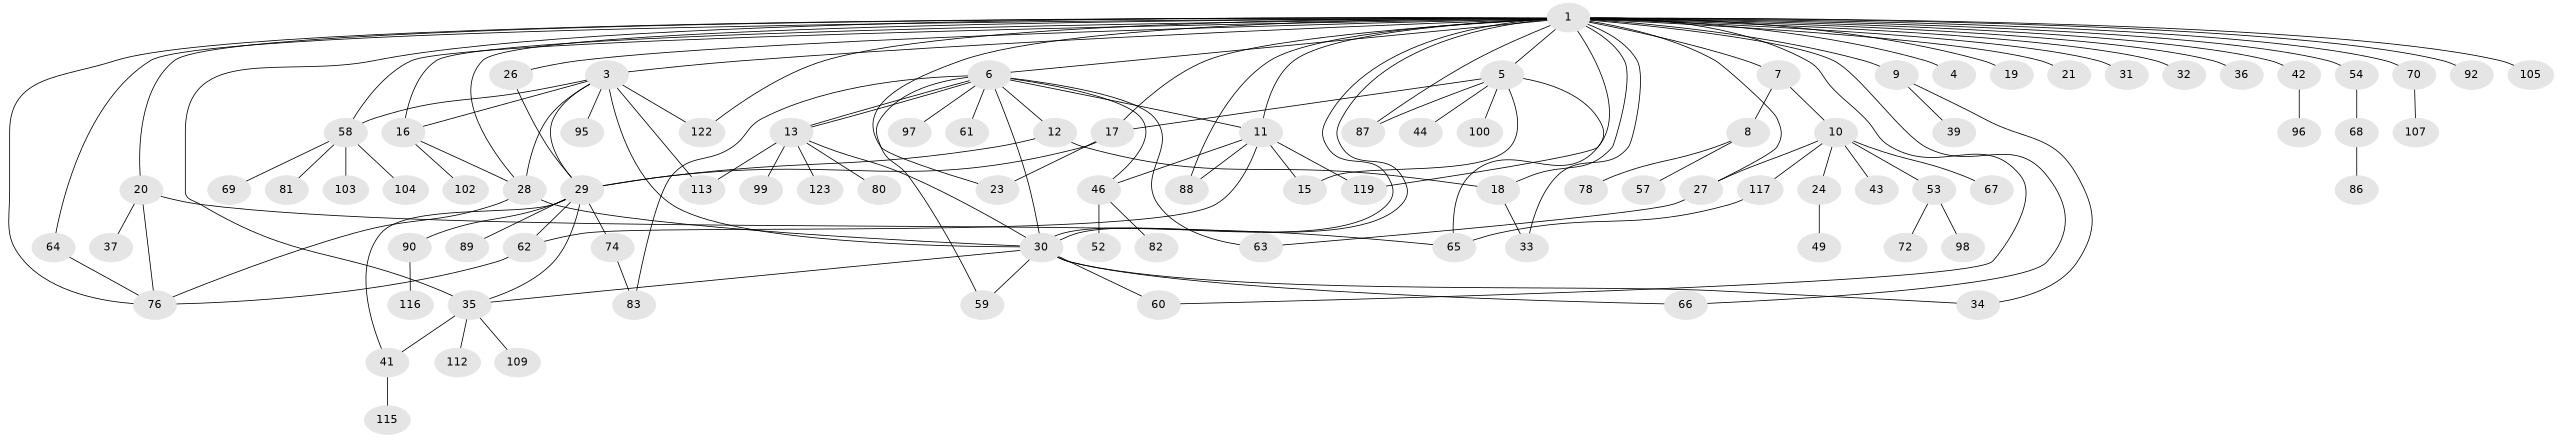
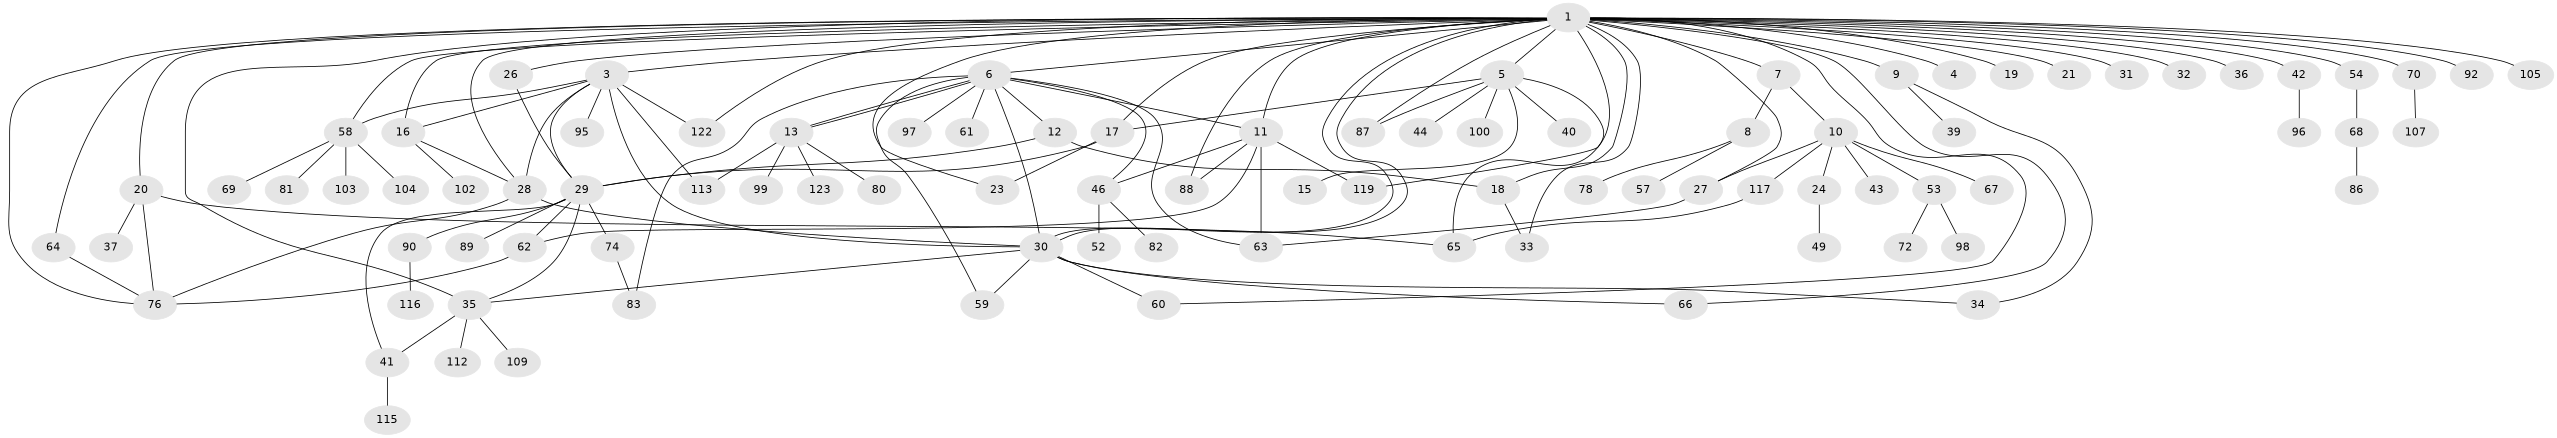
none -> (1569, 133)
(1283, 161) -> (1261, 190)
(921, 181) -> none
